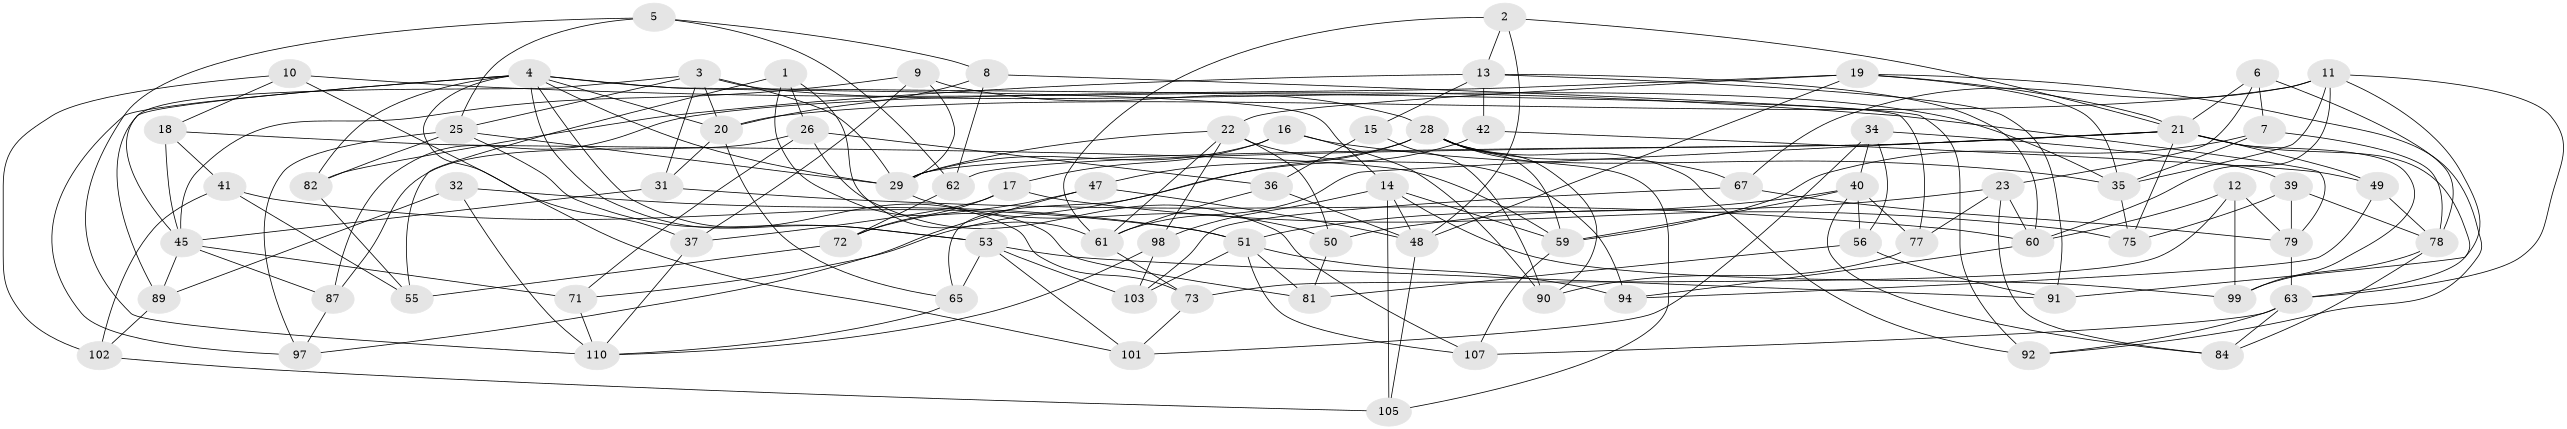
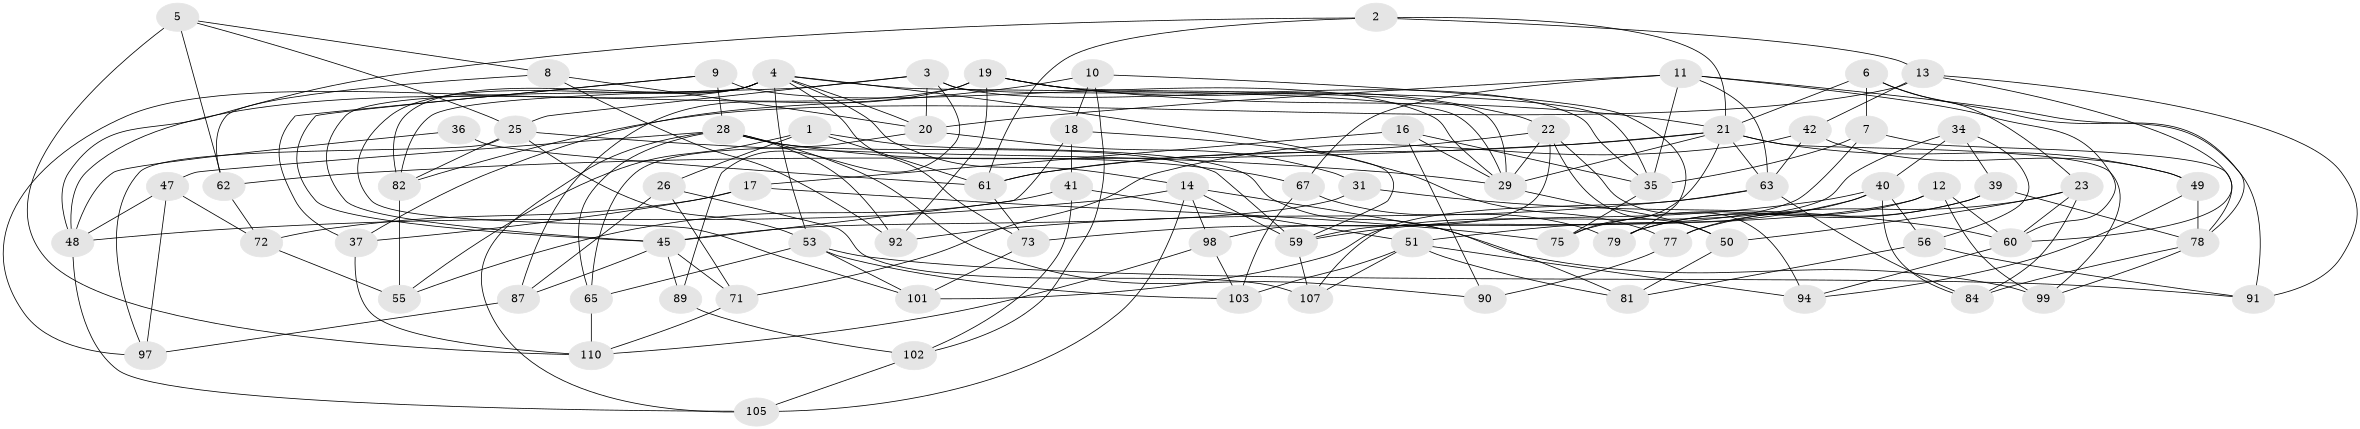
(681, 130) -> (500, 102)
(1371, 130) -> none
(1135, 169) -> none
(457, 186) -> none
(2291, 271) -> (1793, 153)
